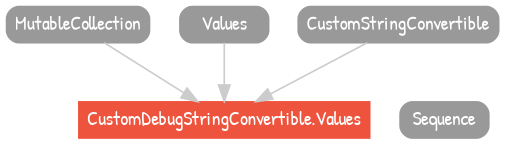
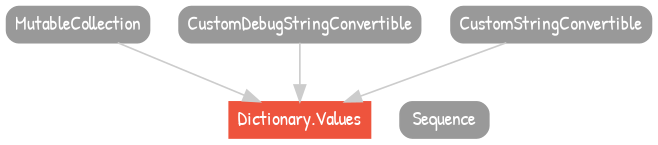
(224, 25) -> (300, 25)
(224, 120) -> (300, 120)
